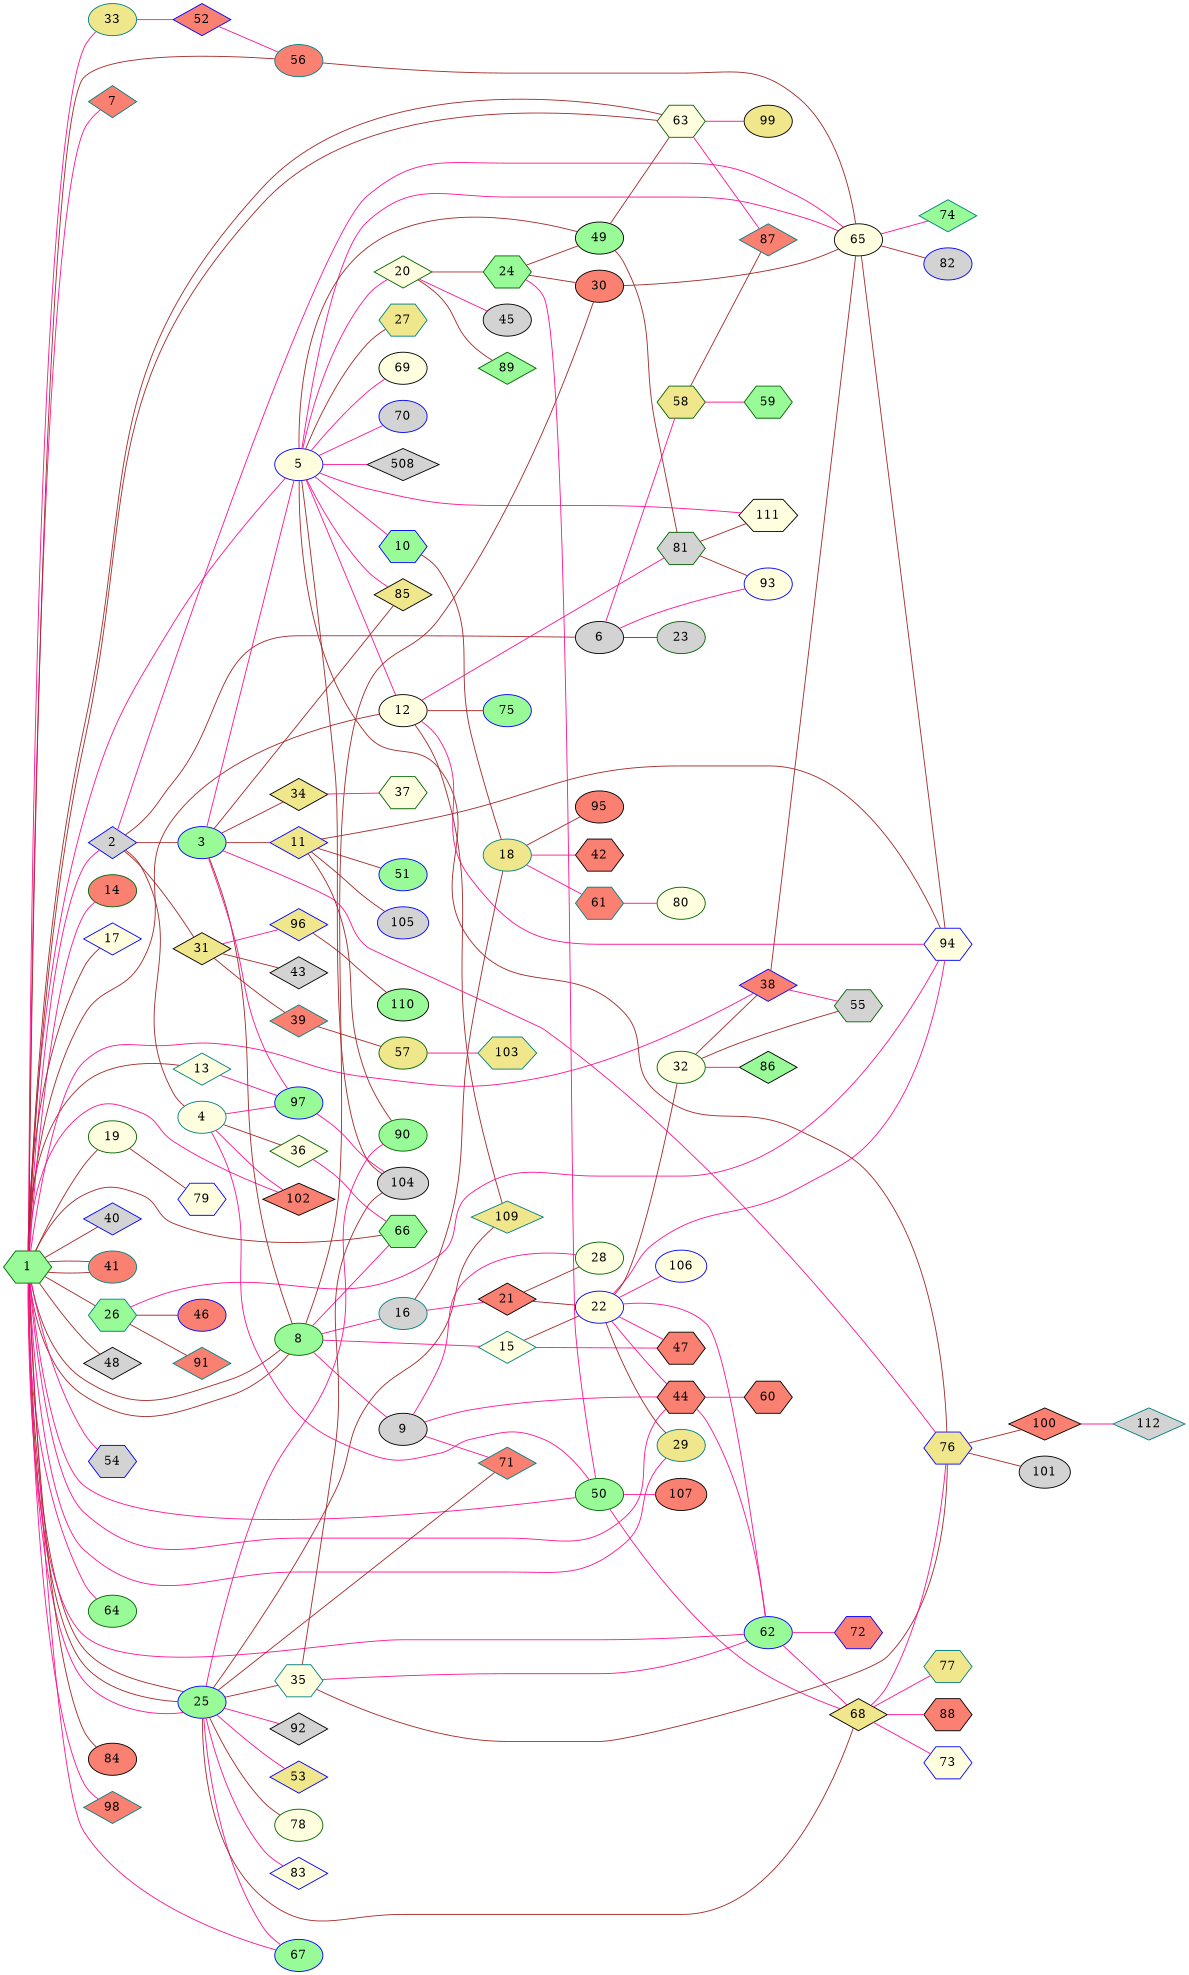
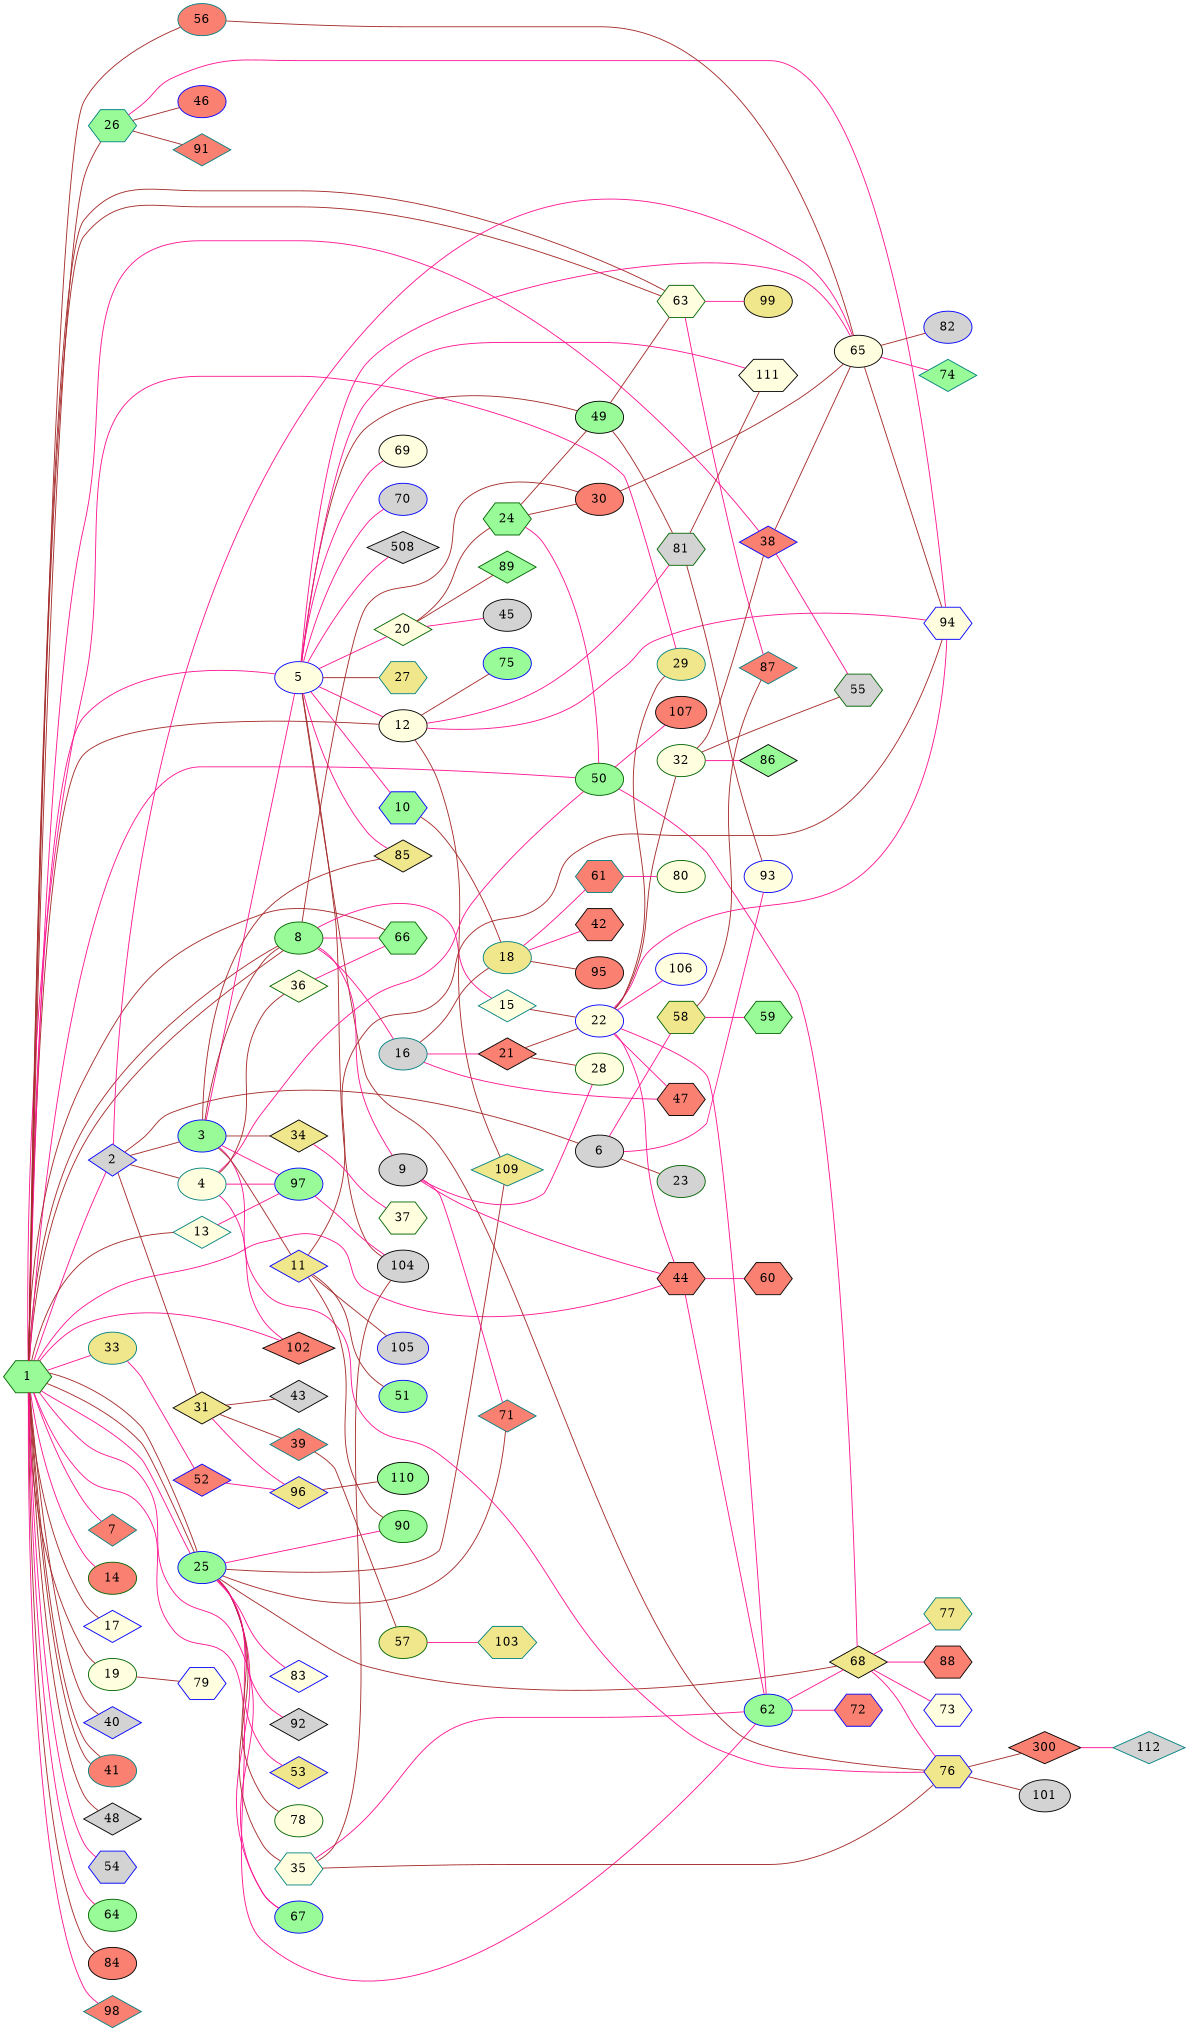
(249, 39) -> (250, 1486)
(597, 1348) -> (539, 1090)
(1045, 1424) -> (1045, 1748)
